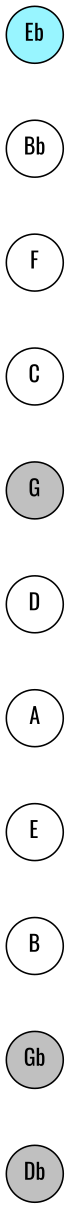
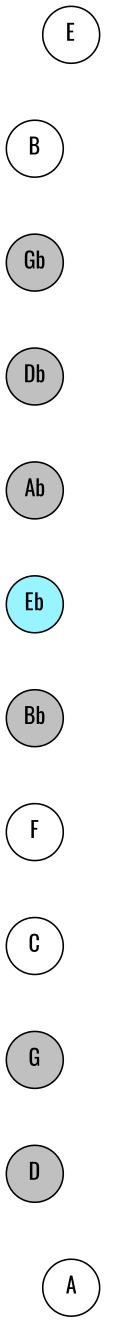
(35, 149) -> (35, 718)
none -> (35, 490)
(35, 604) -> (35, 1174)
